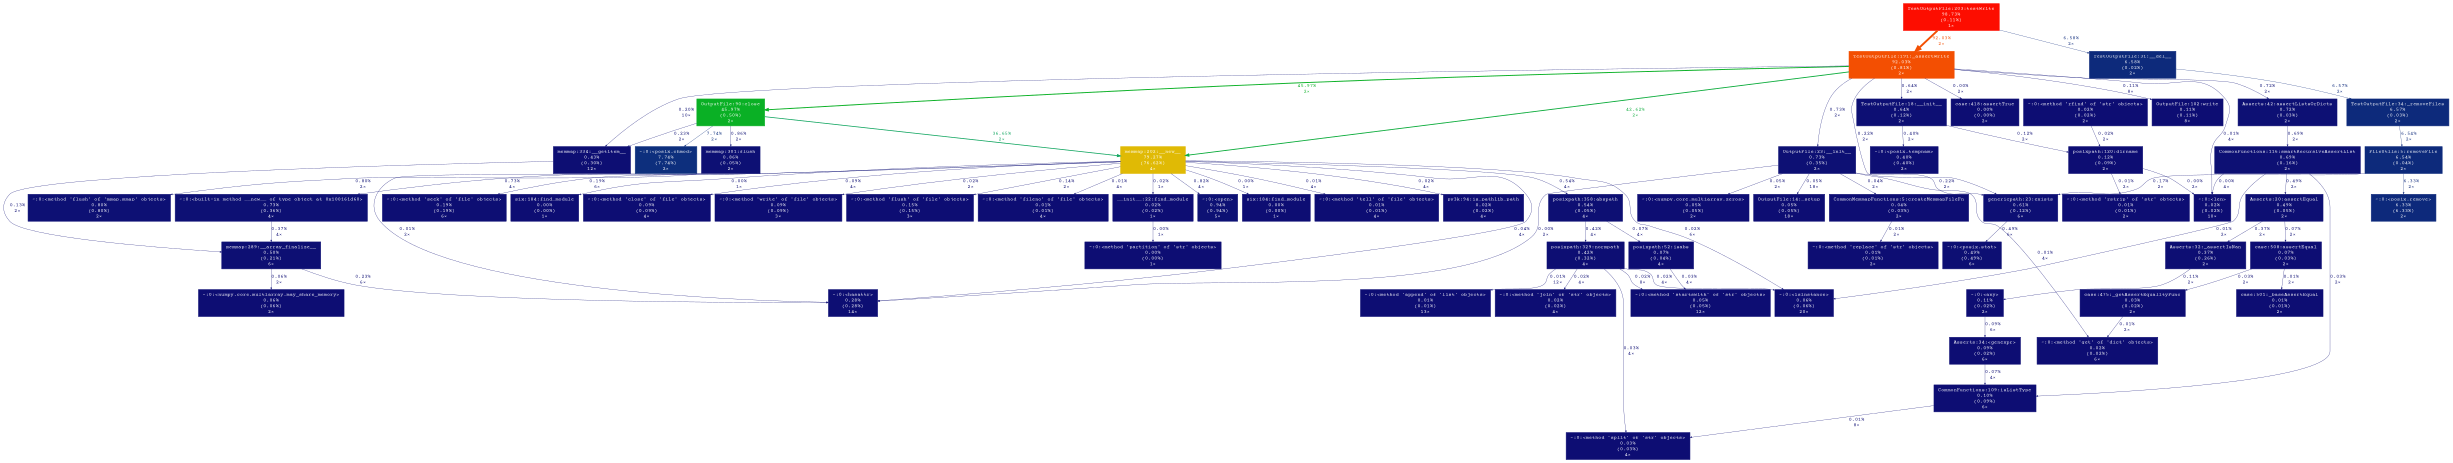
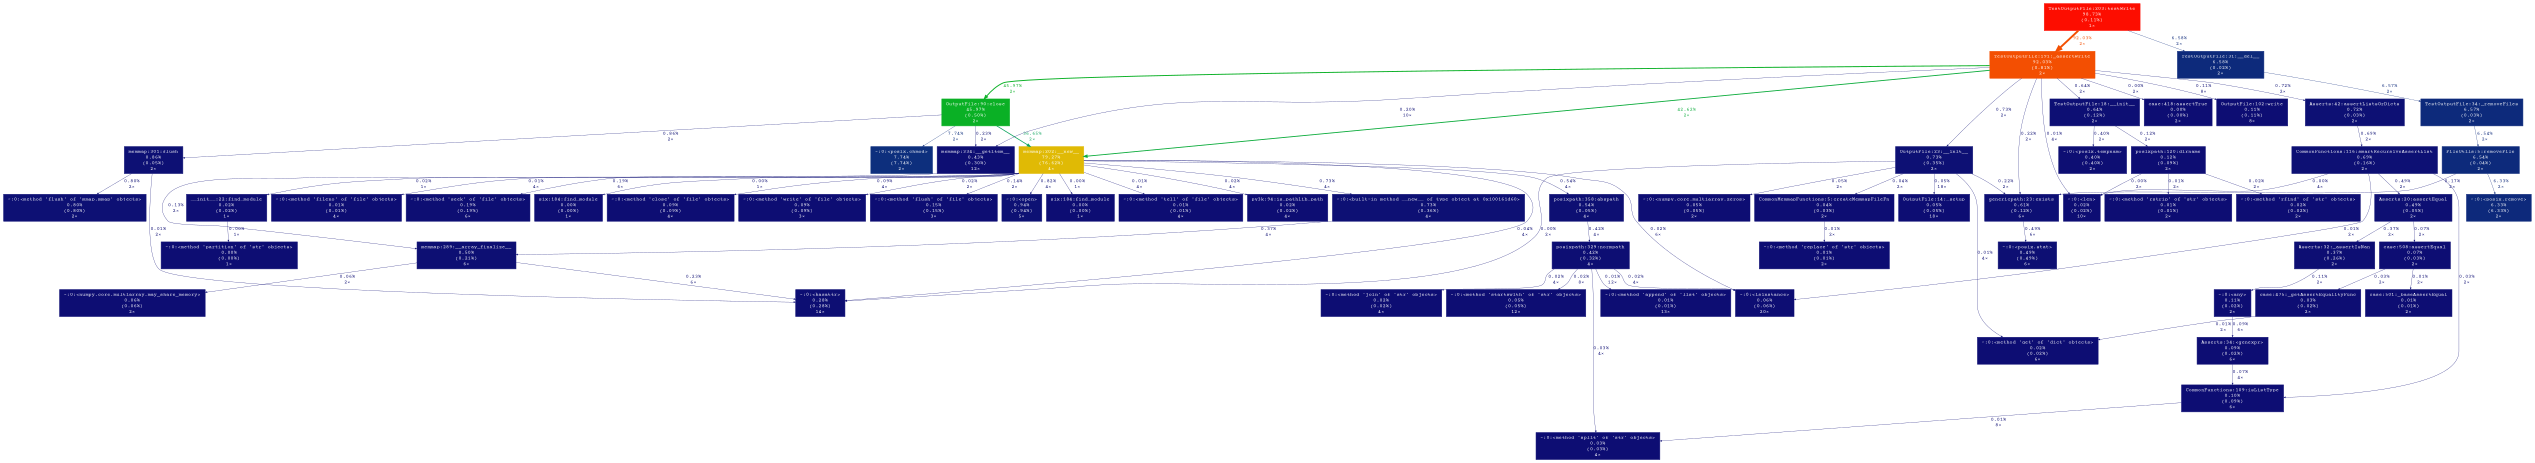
(2095, 135) -> (2232, 184)
(1661, 255) -> none
